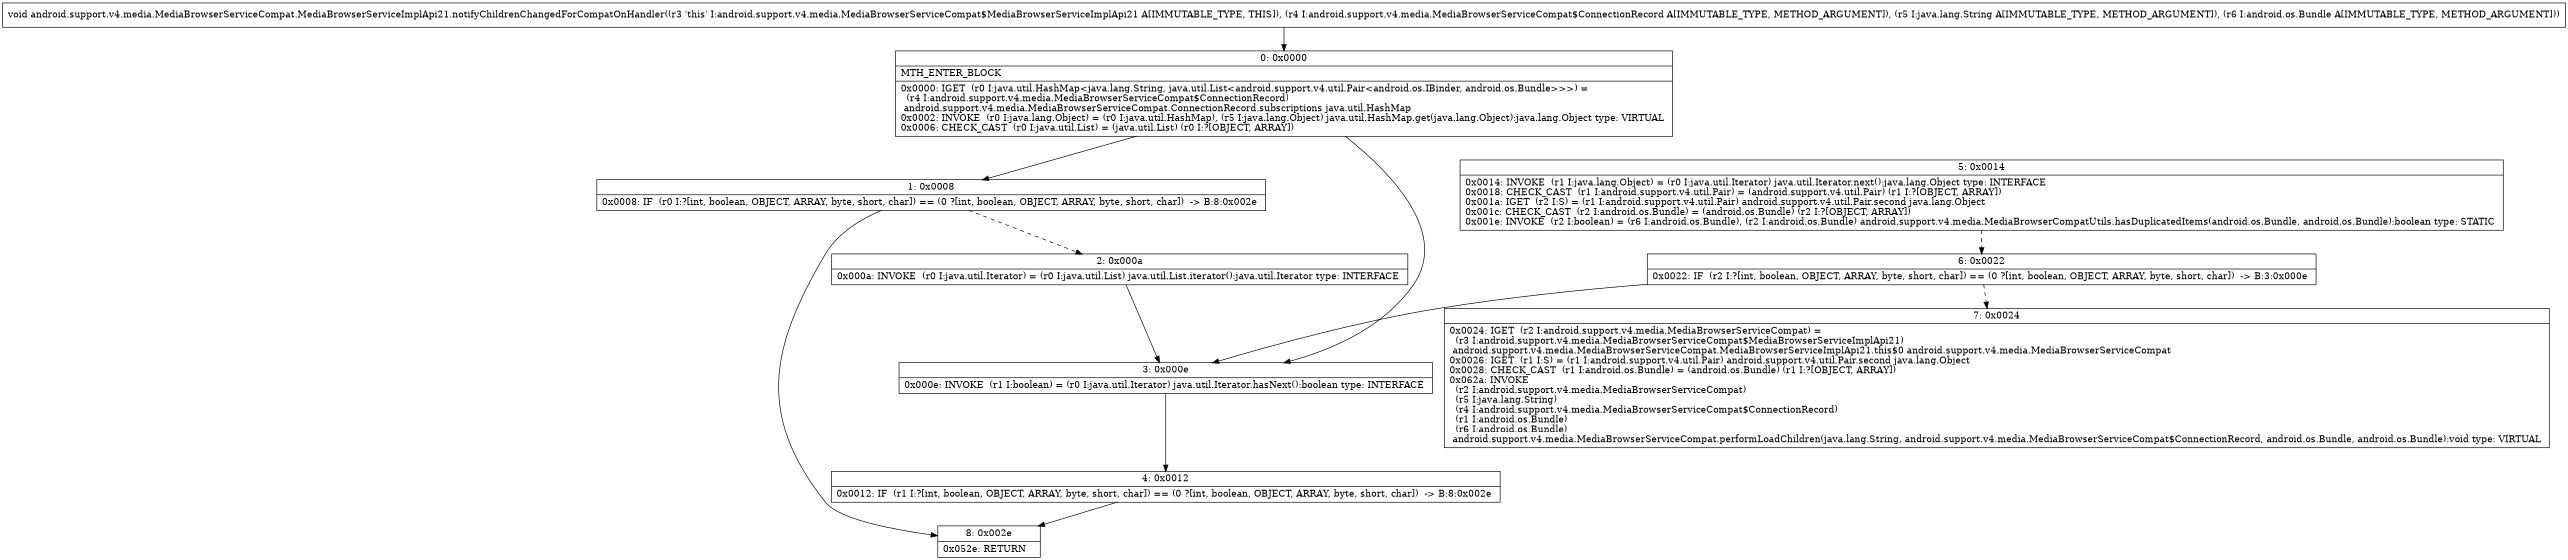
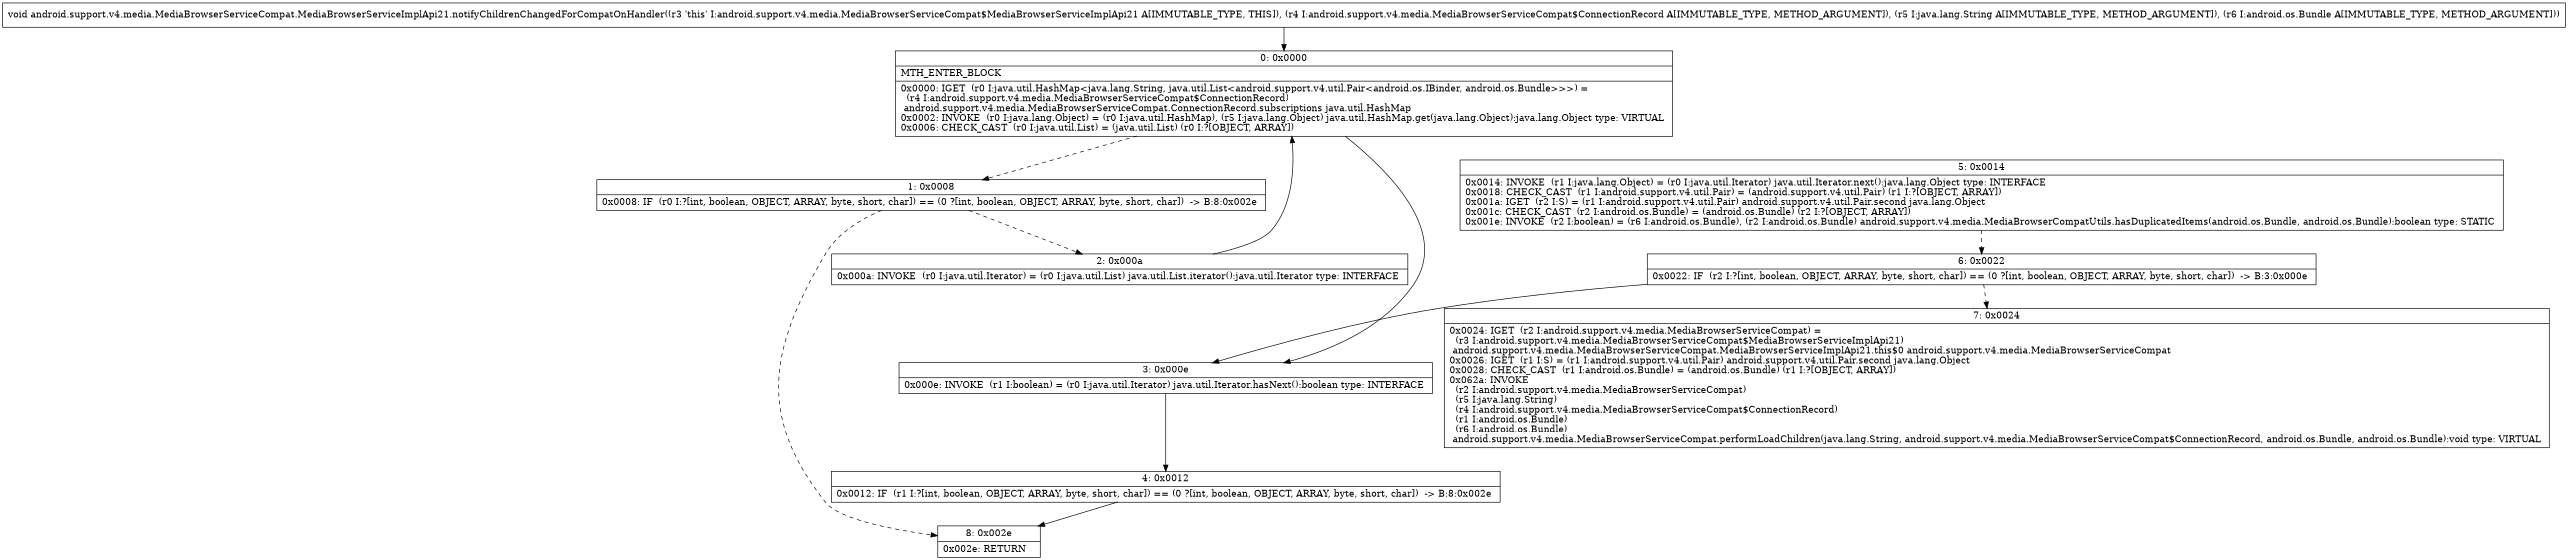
(1063, 157) -> (1063, 157)
(1141, 321) -> (1279, 219)
(780, 399) -> (780, 399)
(989, 549) -> (989, 549)
